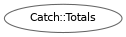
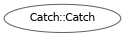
(63, 18) -> (62, 18)
